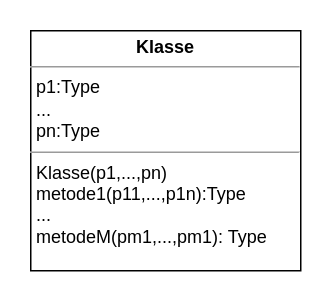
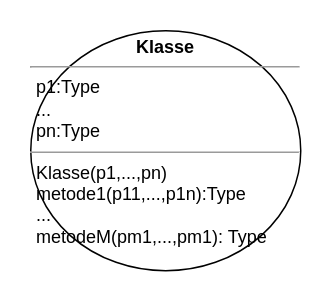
(166, 151) -> (166, 151)
